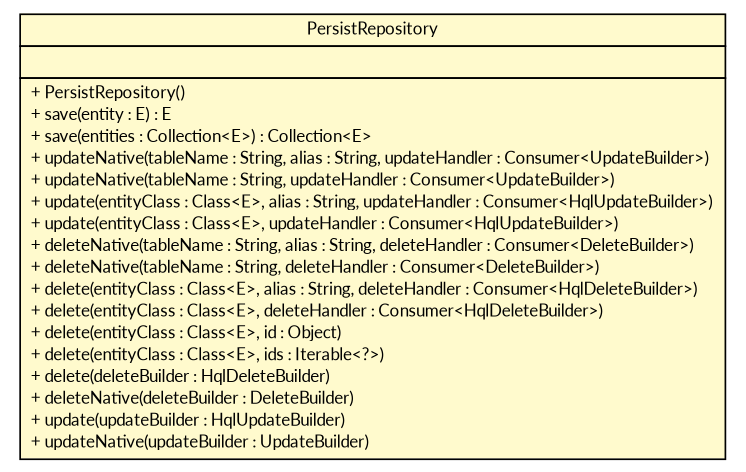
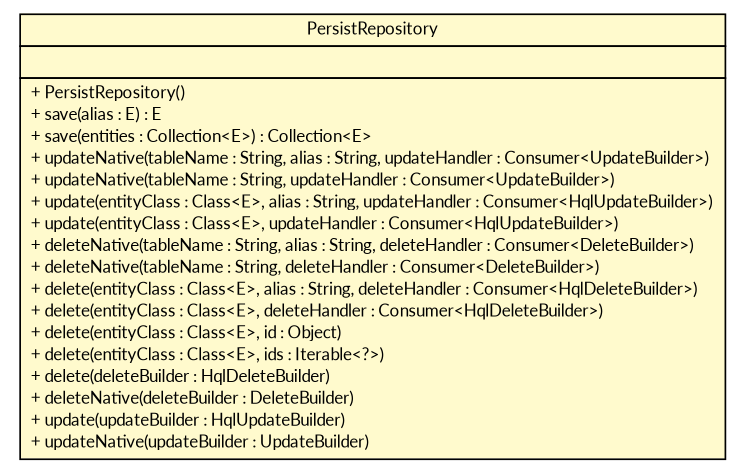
(102, 115) -> (97, 115)
